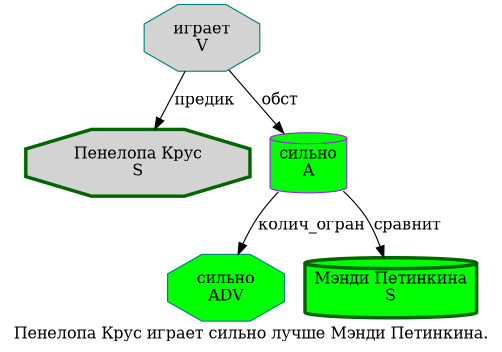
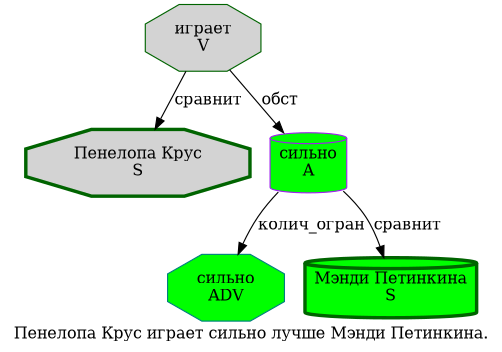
(202, 38) -> (203, 38)
(205, 100) -> (208, 100)
